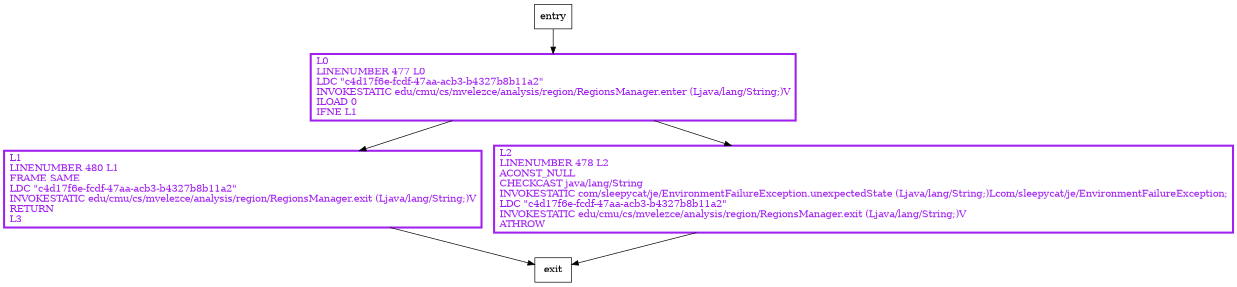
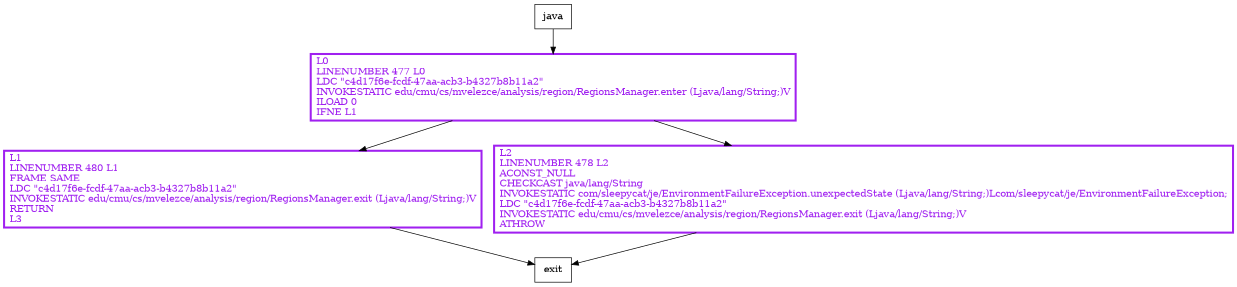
(553, 17) -> (553, 17)
